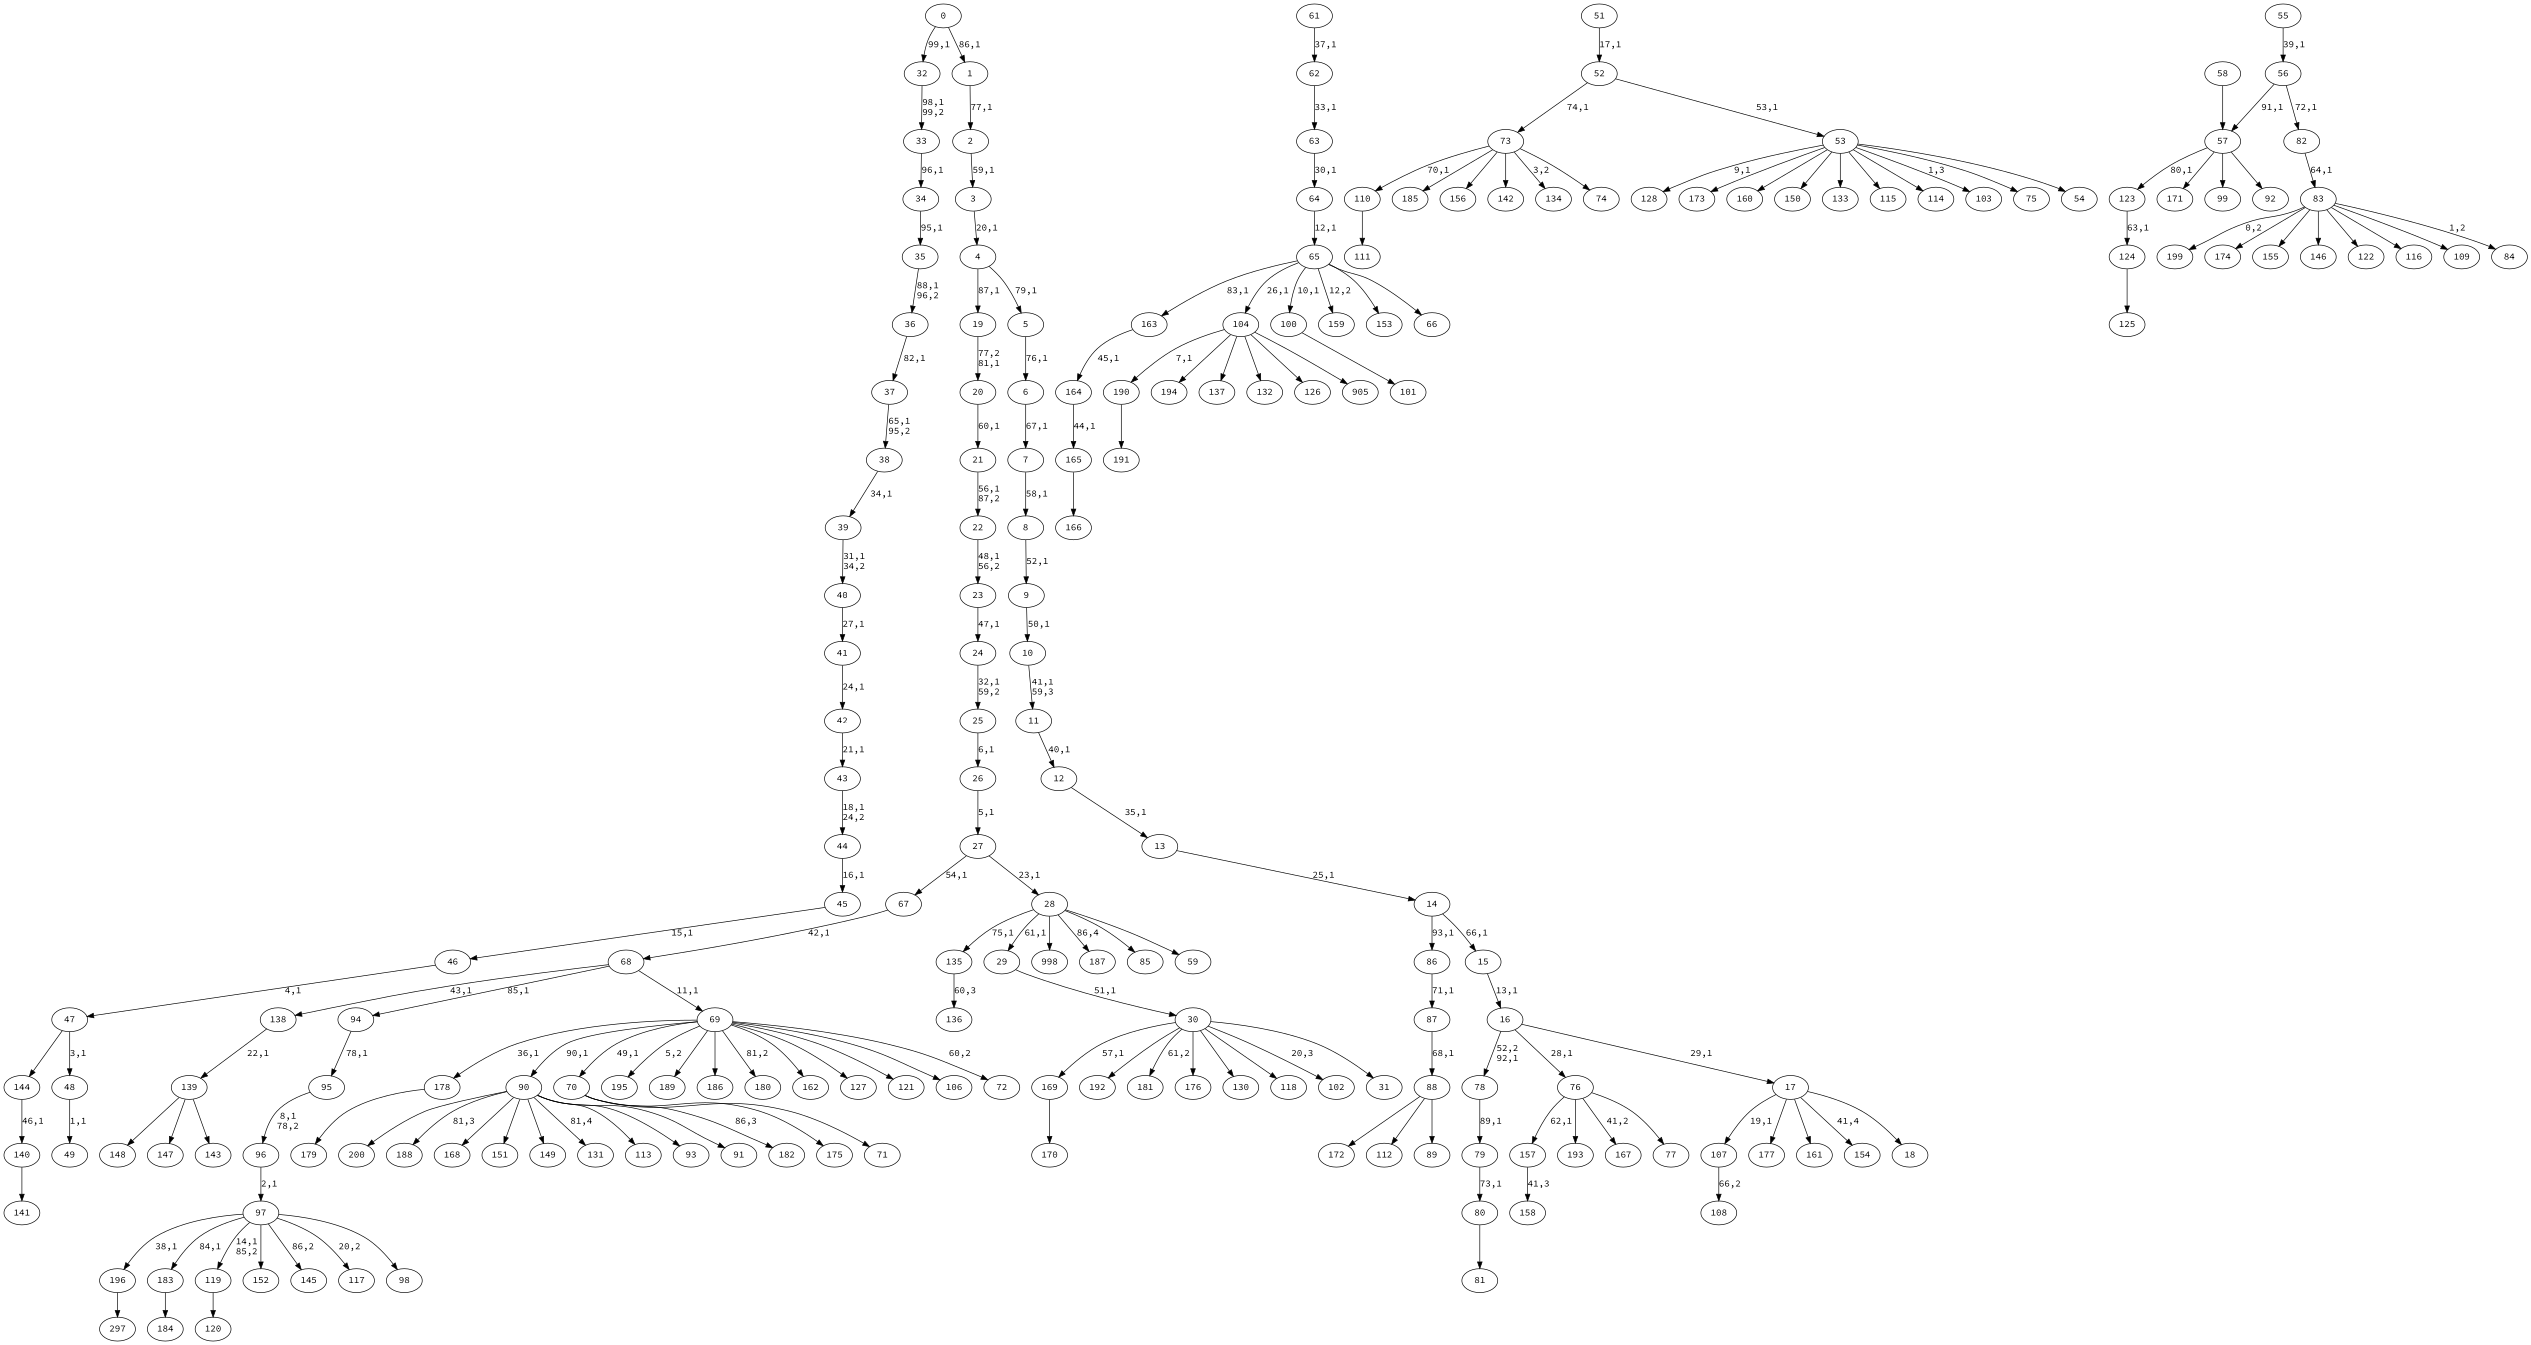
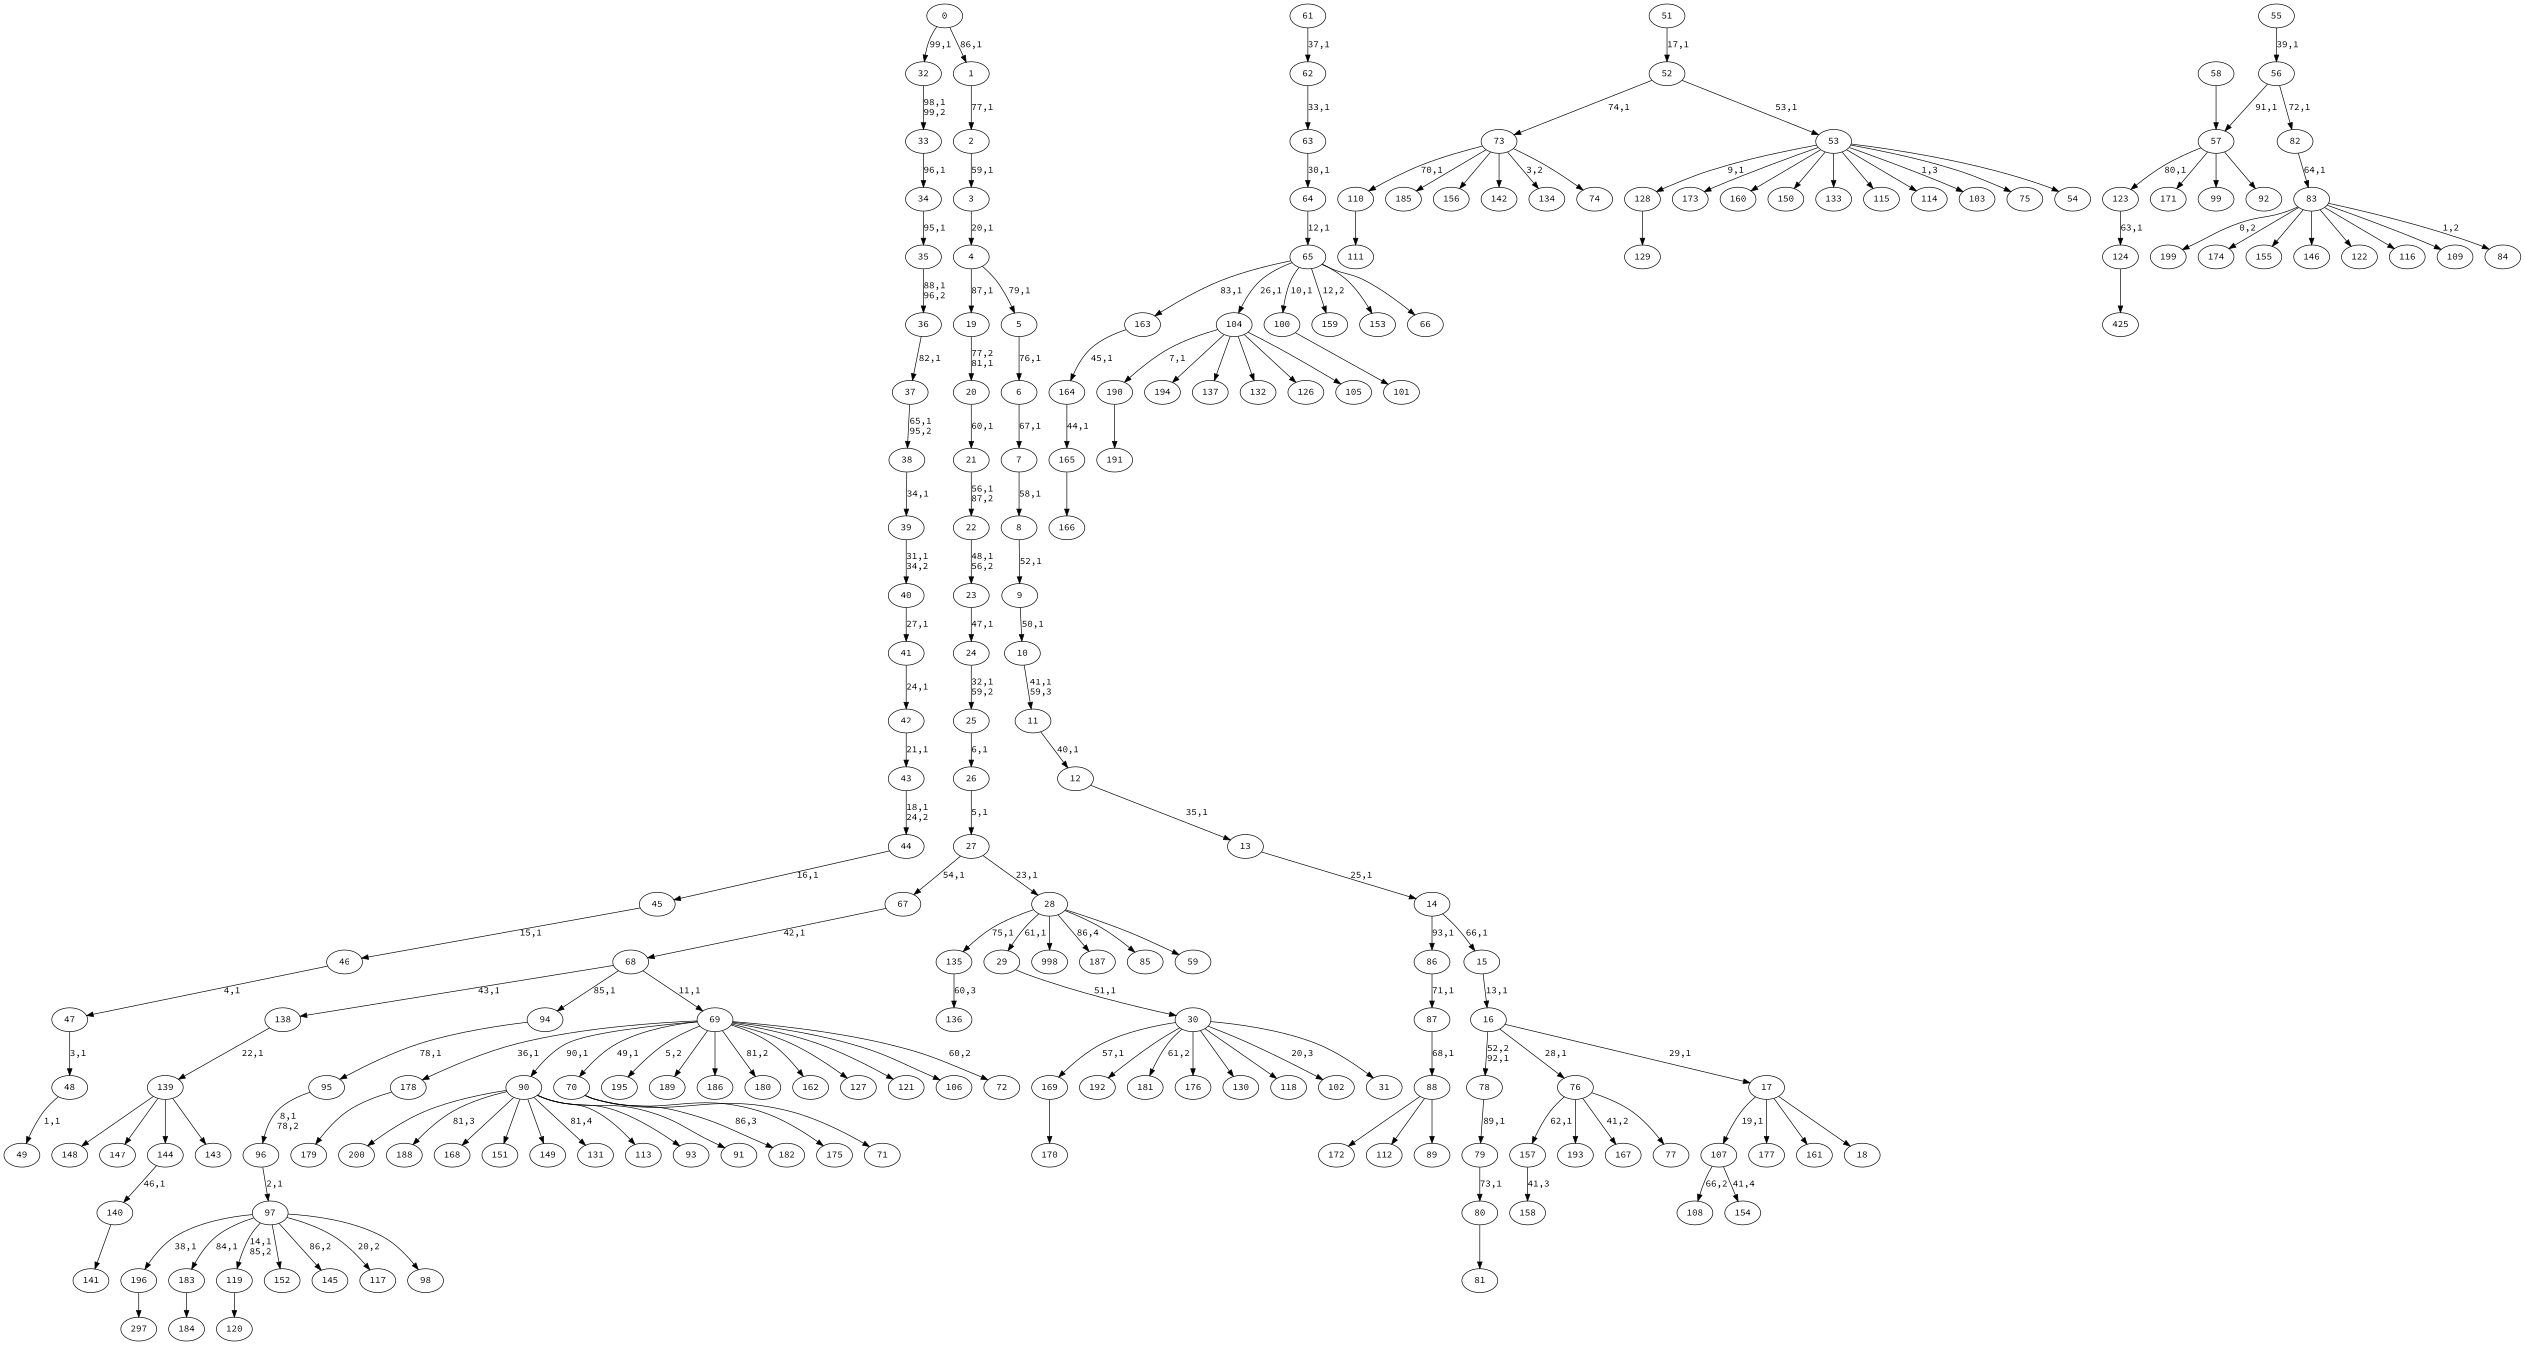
none -> (1642, 257)
(2127, 325) -> (2120, 325)
(1360, 392) -> (1354, 392)
(48, 1051) -> (165, 1118)
(1824, 1119) -> (1729, 1181)
